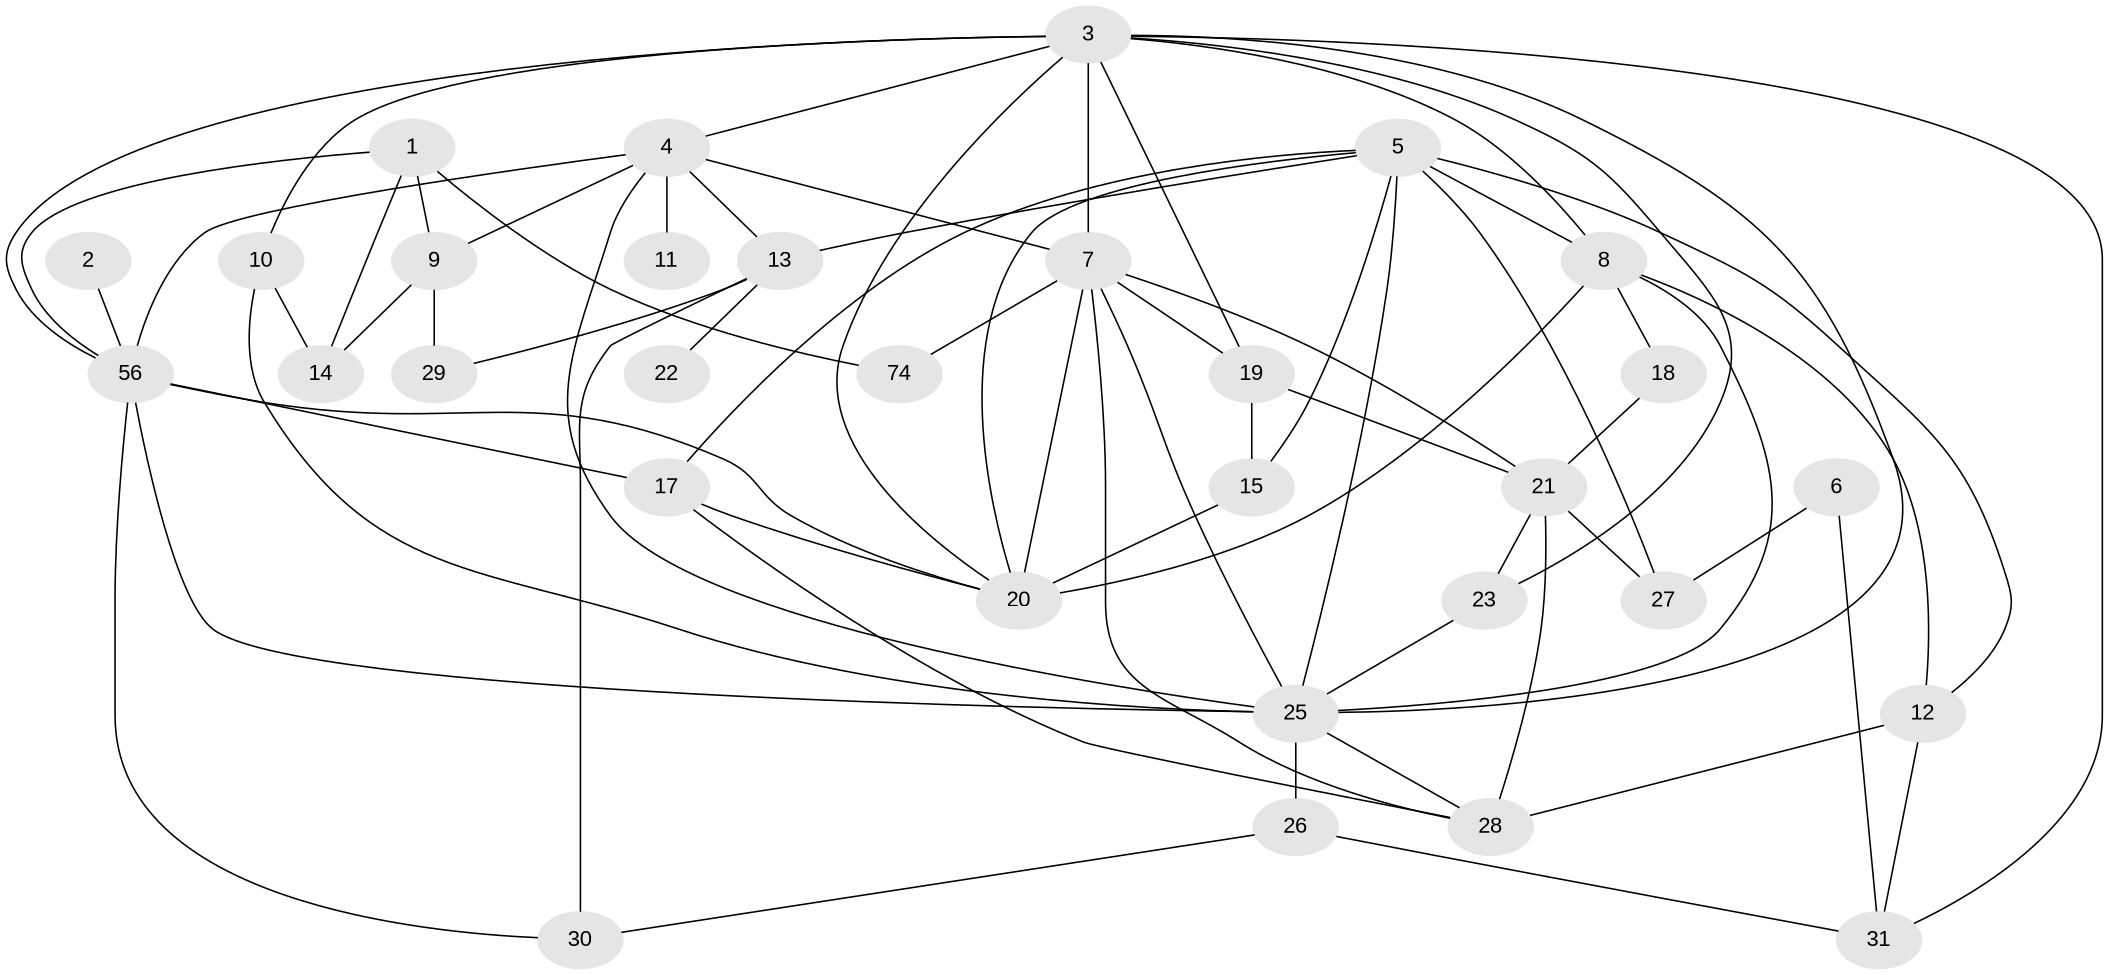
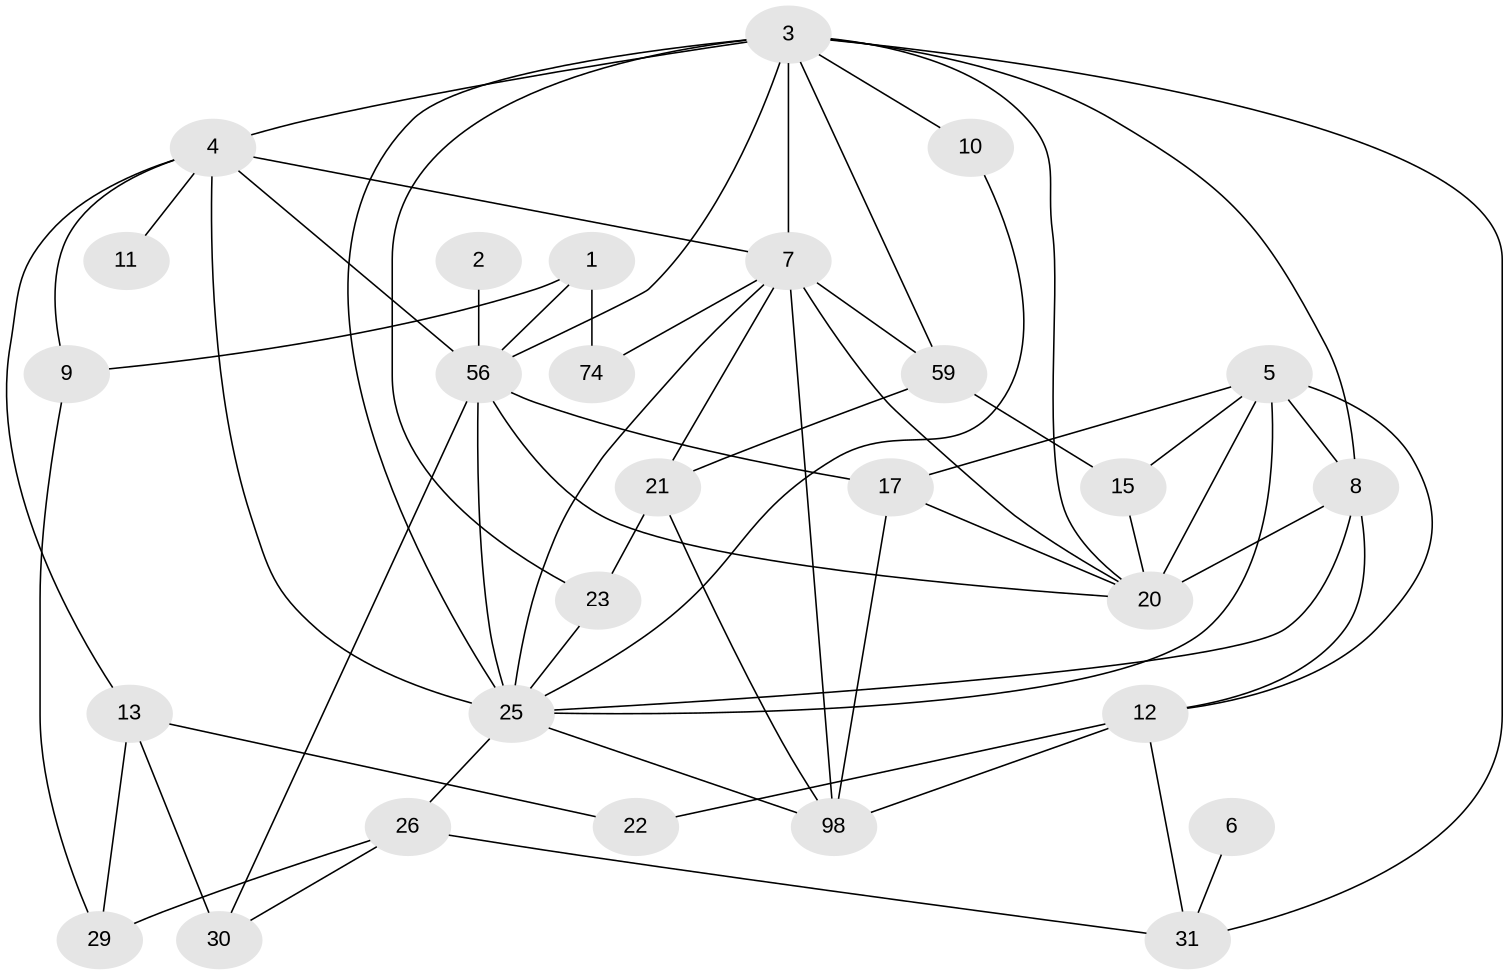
(1088, 200) -> none
(321, 374) -> none
(1252, 374) -> (944, 374)
(1664, 374) -> none
(1664, 601) -> none
none -> (891, 770)
(1491, 827) -> (834, 827)
none -> (263, 876)
